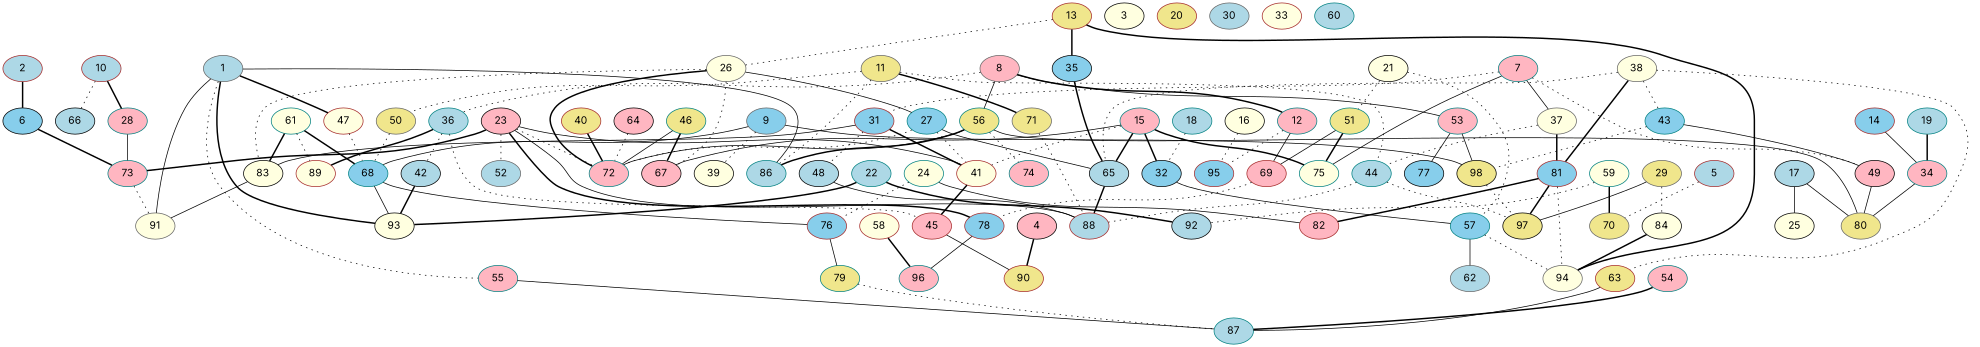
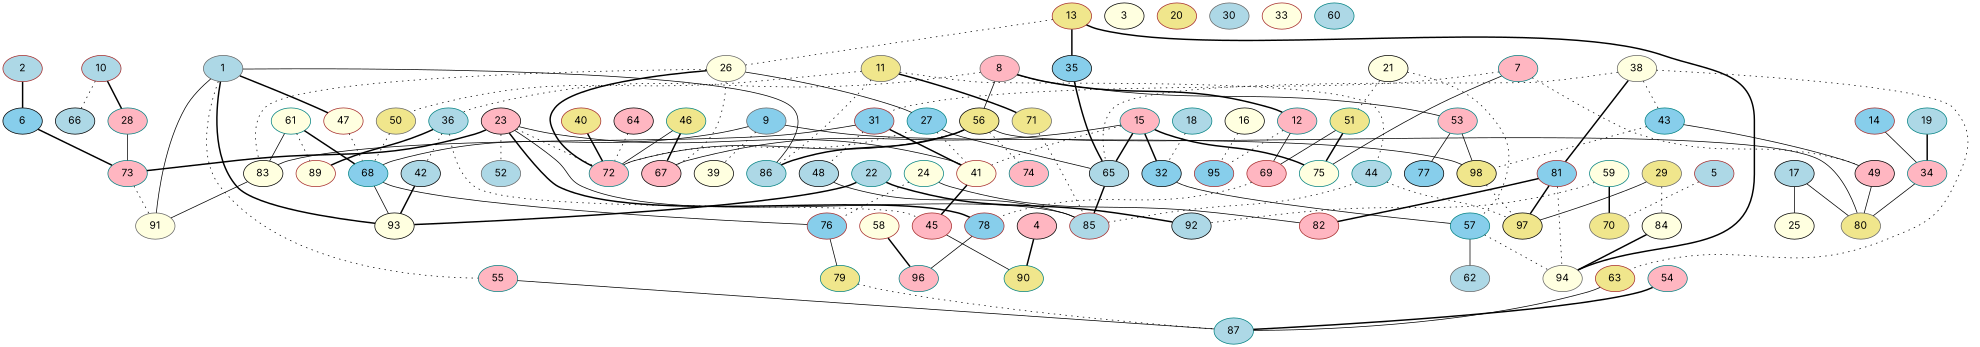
(979, 121) -> (979, 121)
(1557, 121) -> none
(277, 147) -> (277, 147)
(1089, 226) -> (1089, 226)
(1024, 279) -> (1024, 279)
